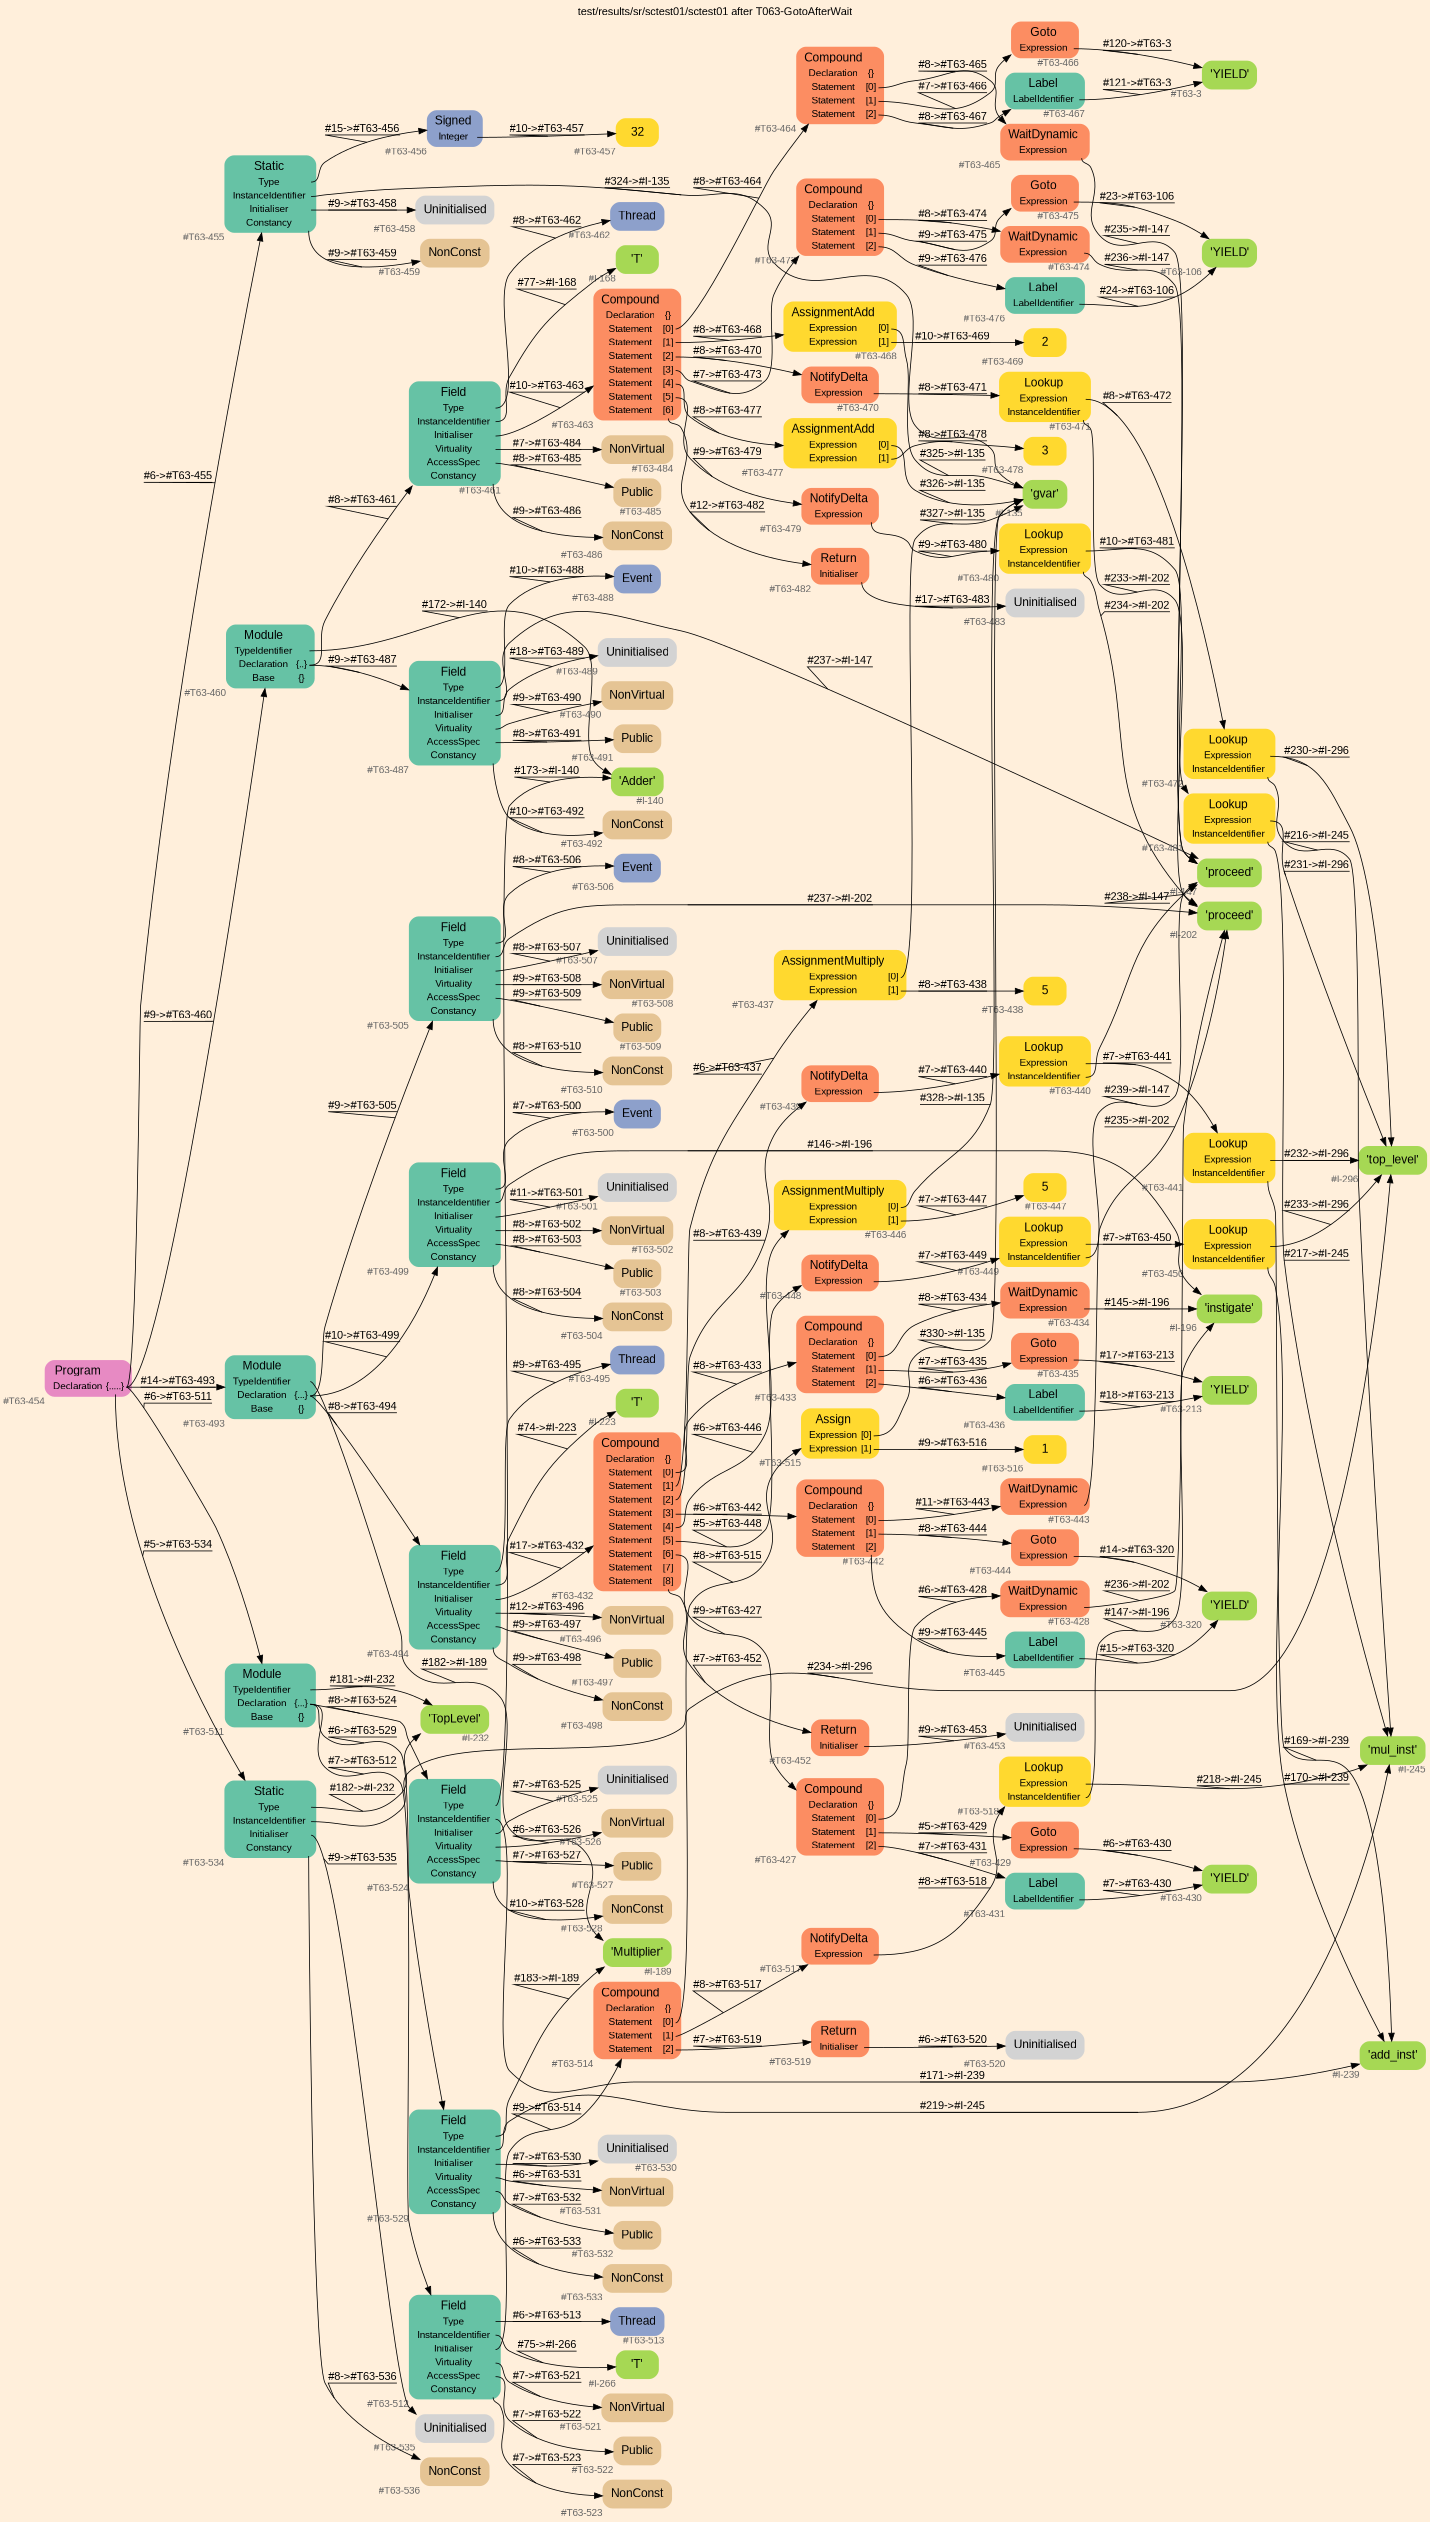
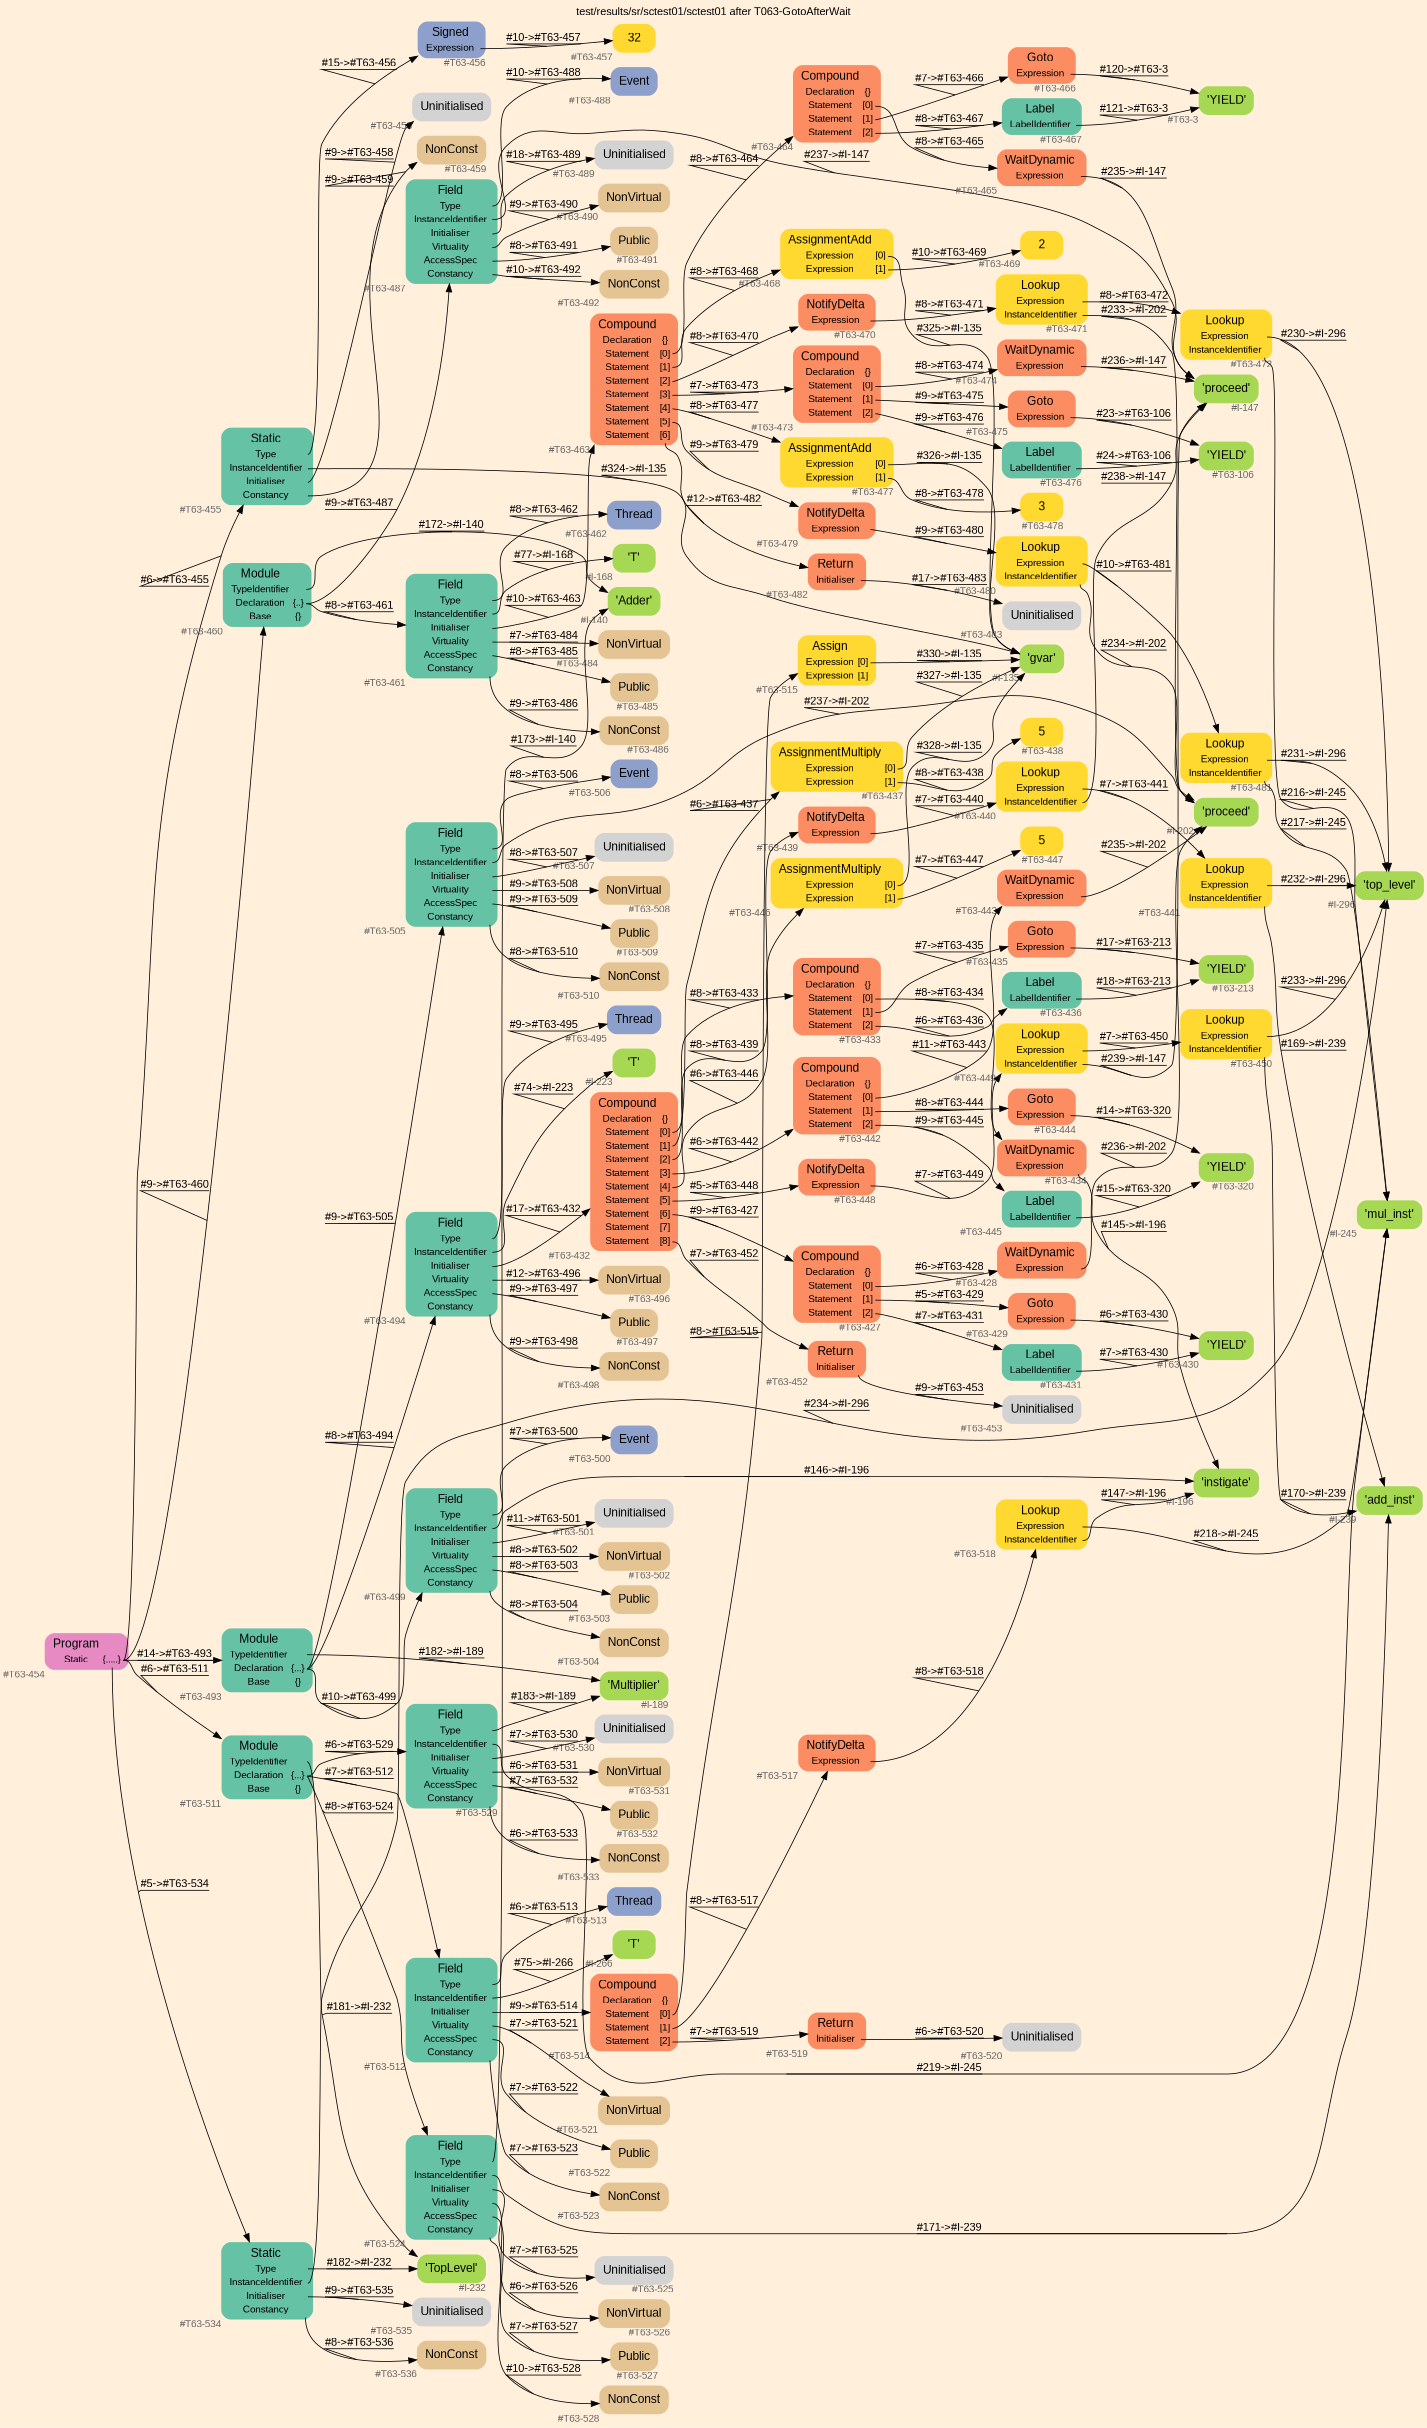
(453, 137) -> (450, 48)
(78, 1386) -> (76, 1660)
(1045, 1449) -> none
